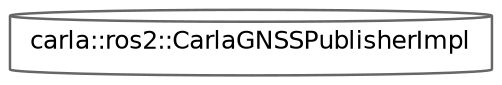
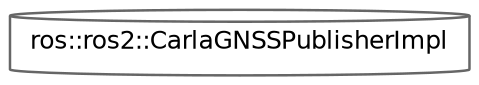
(251, 43) -> (240, 43)
